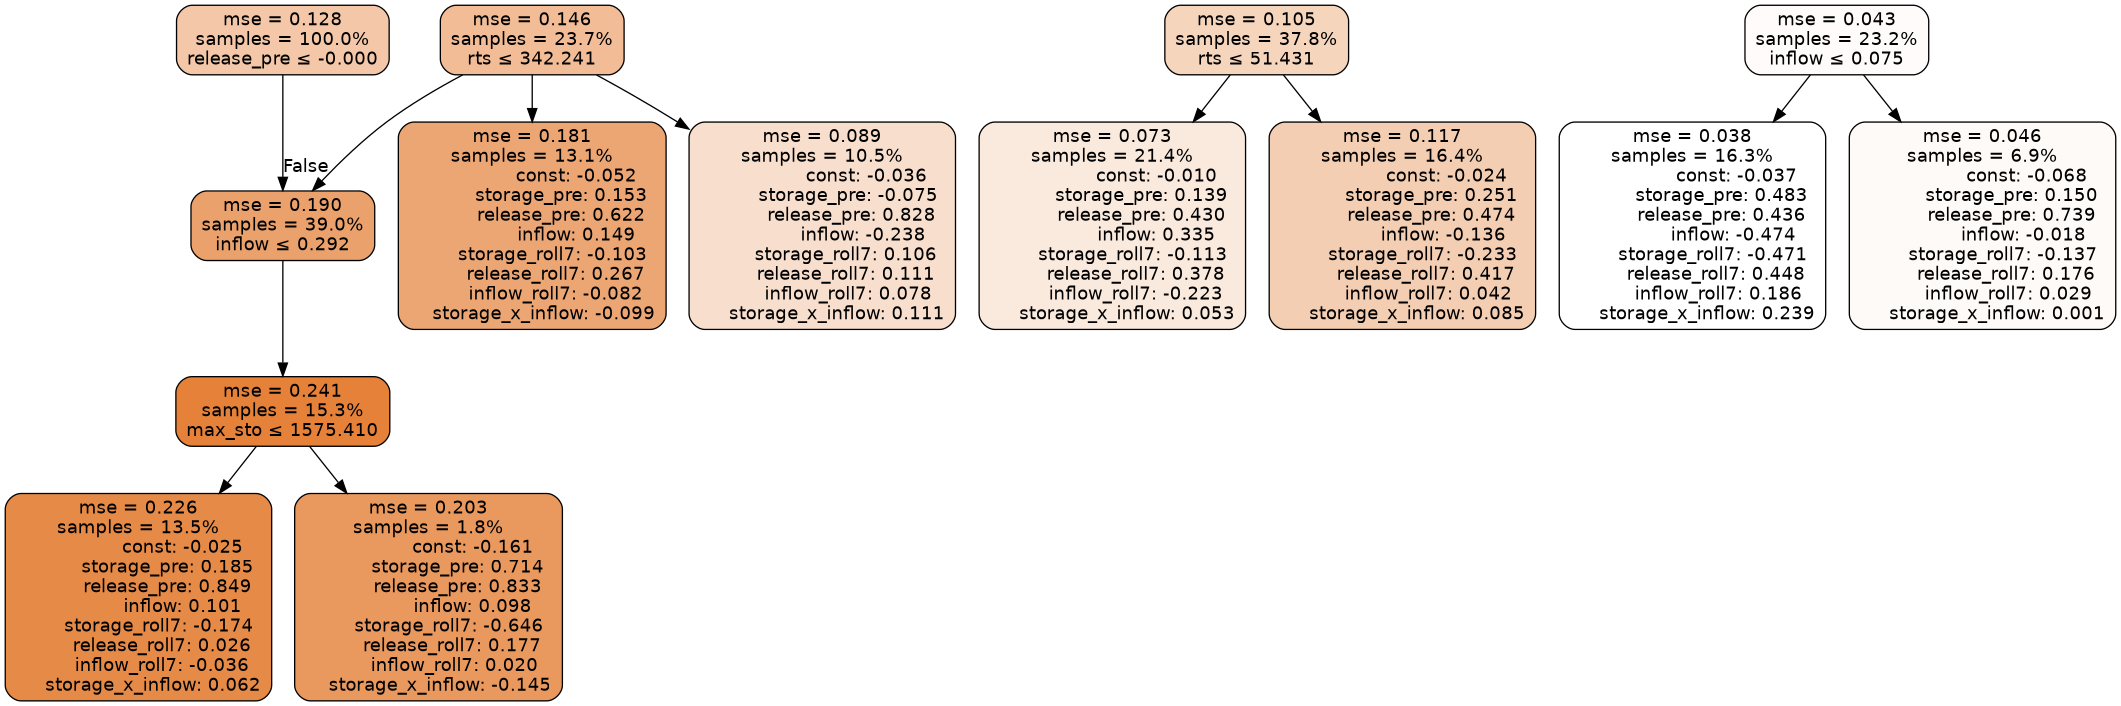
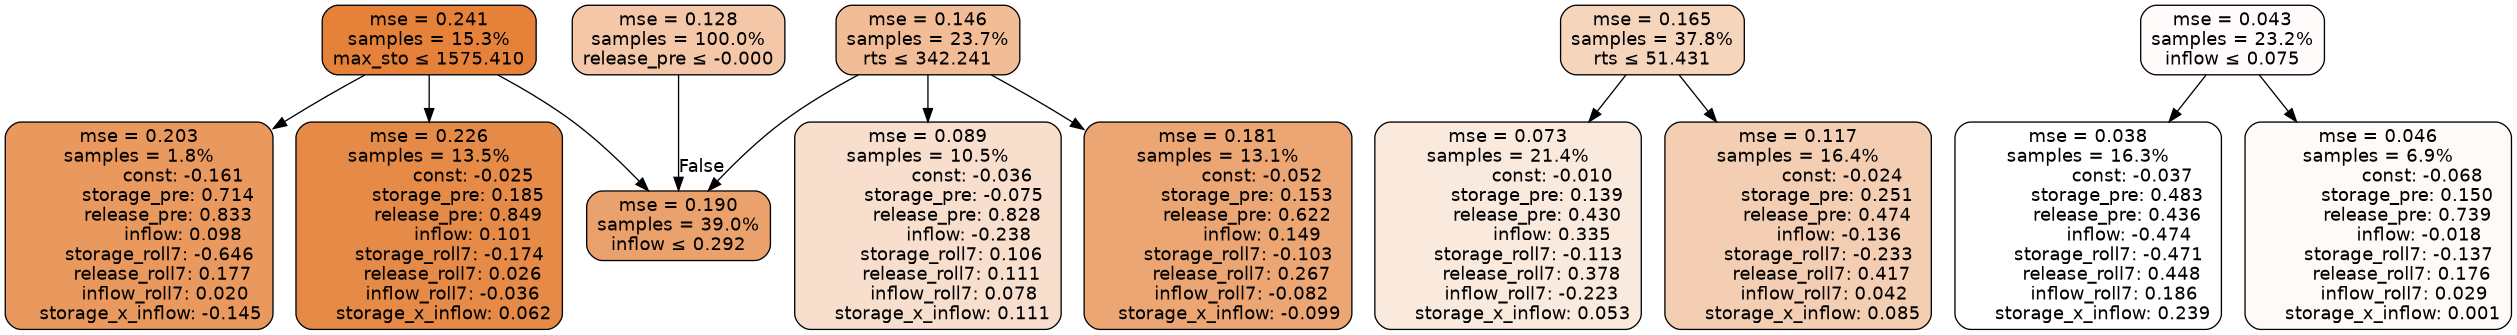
(1257, 40) -> (1652, 40)
(283, 312) -> (573, 122)
